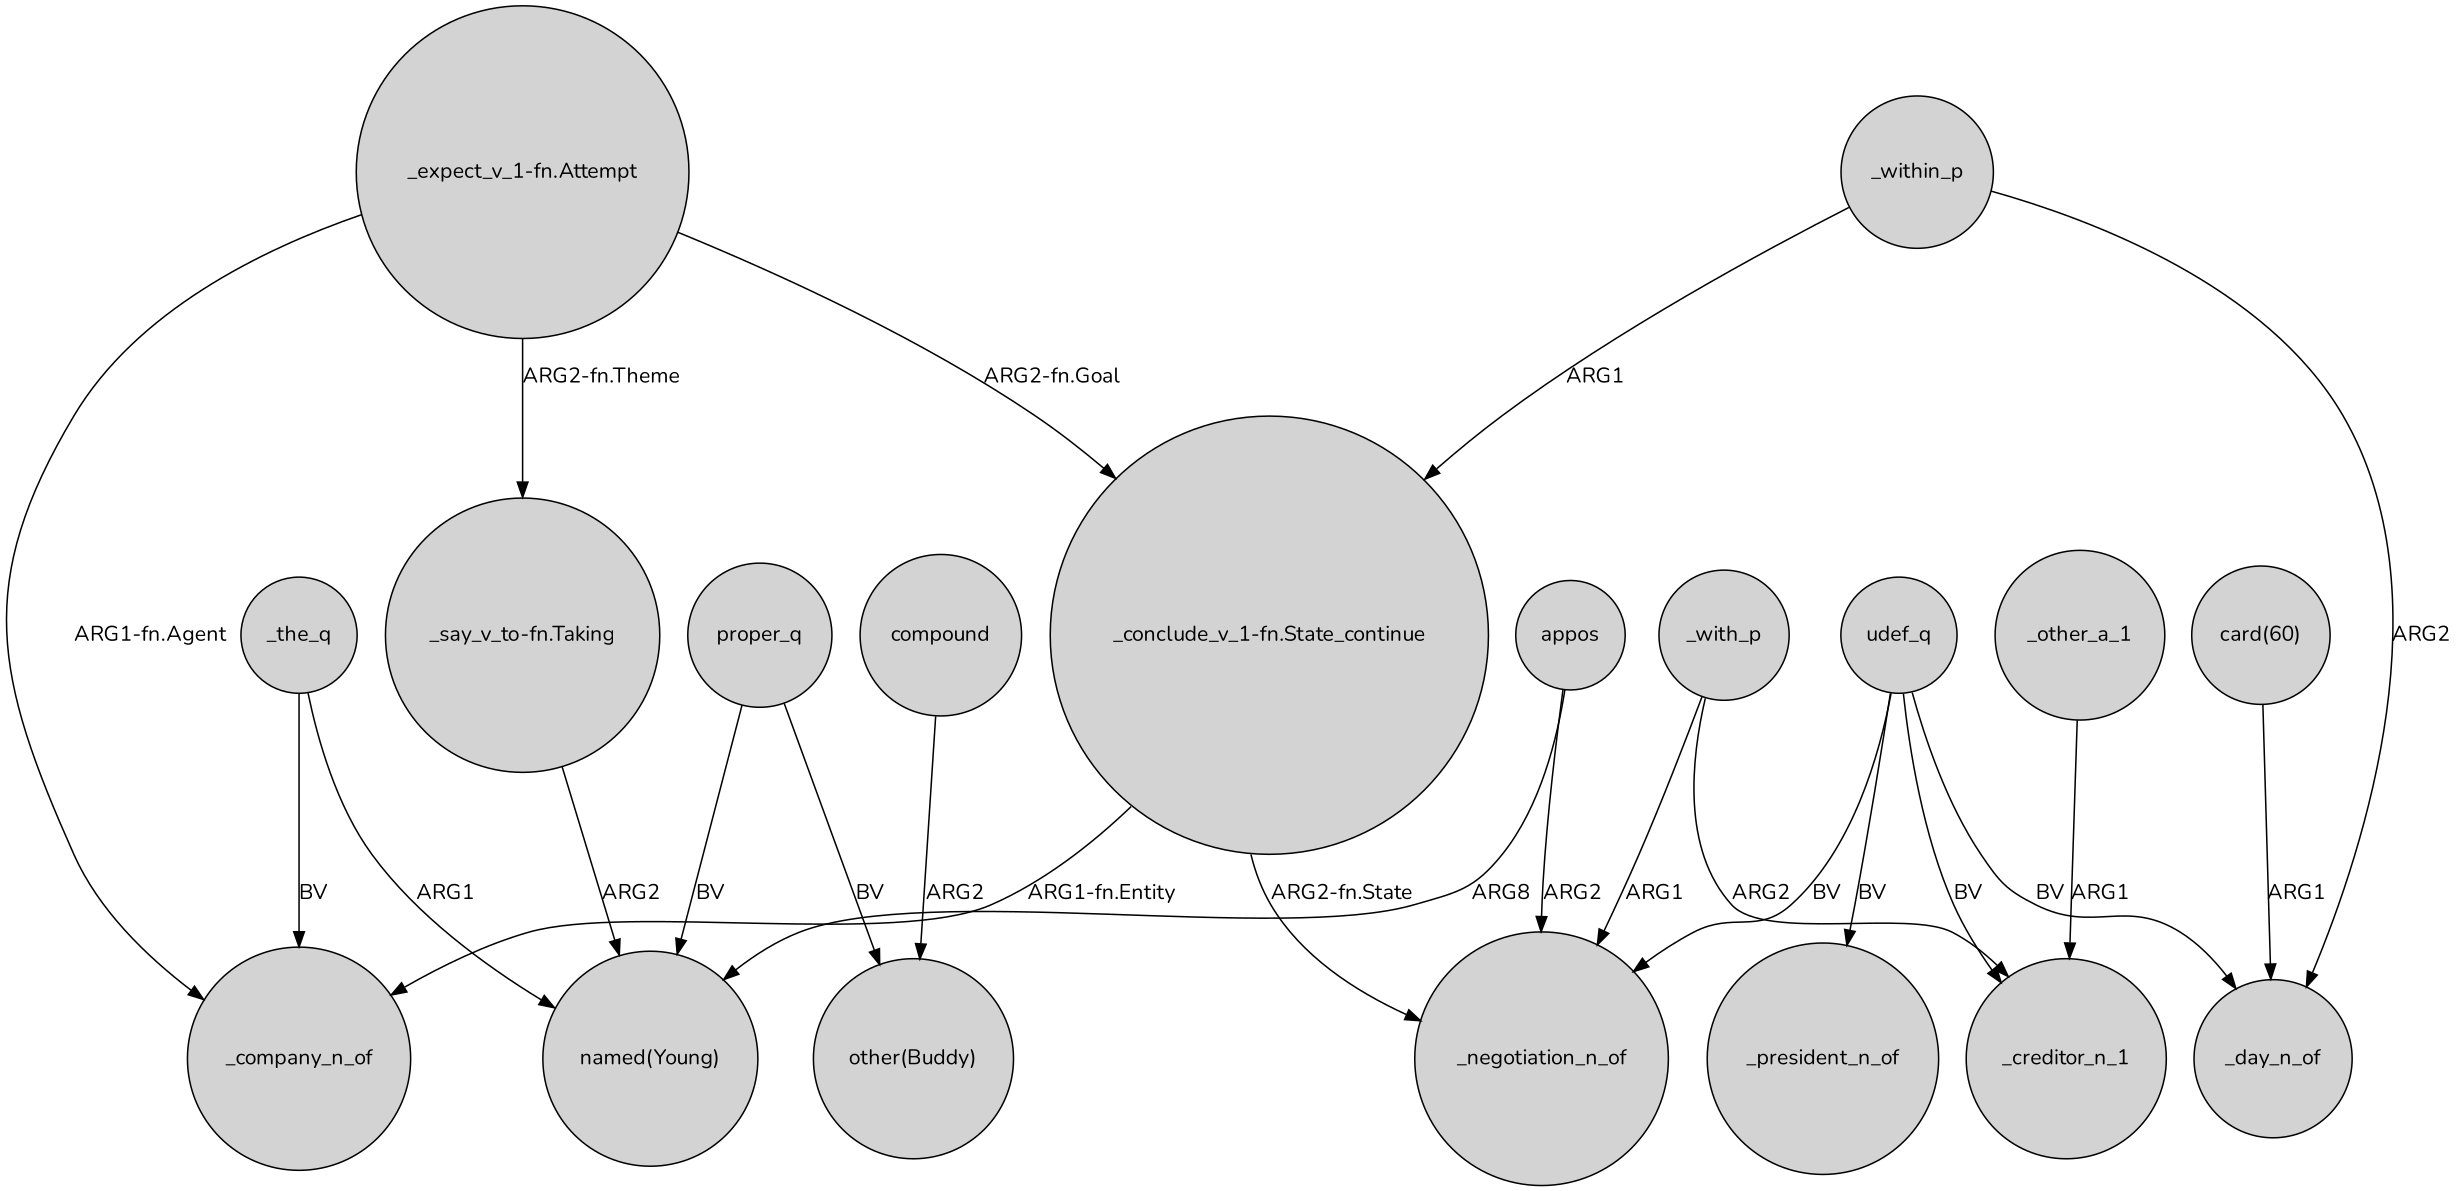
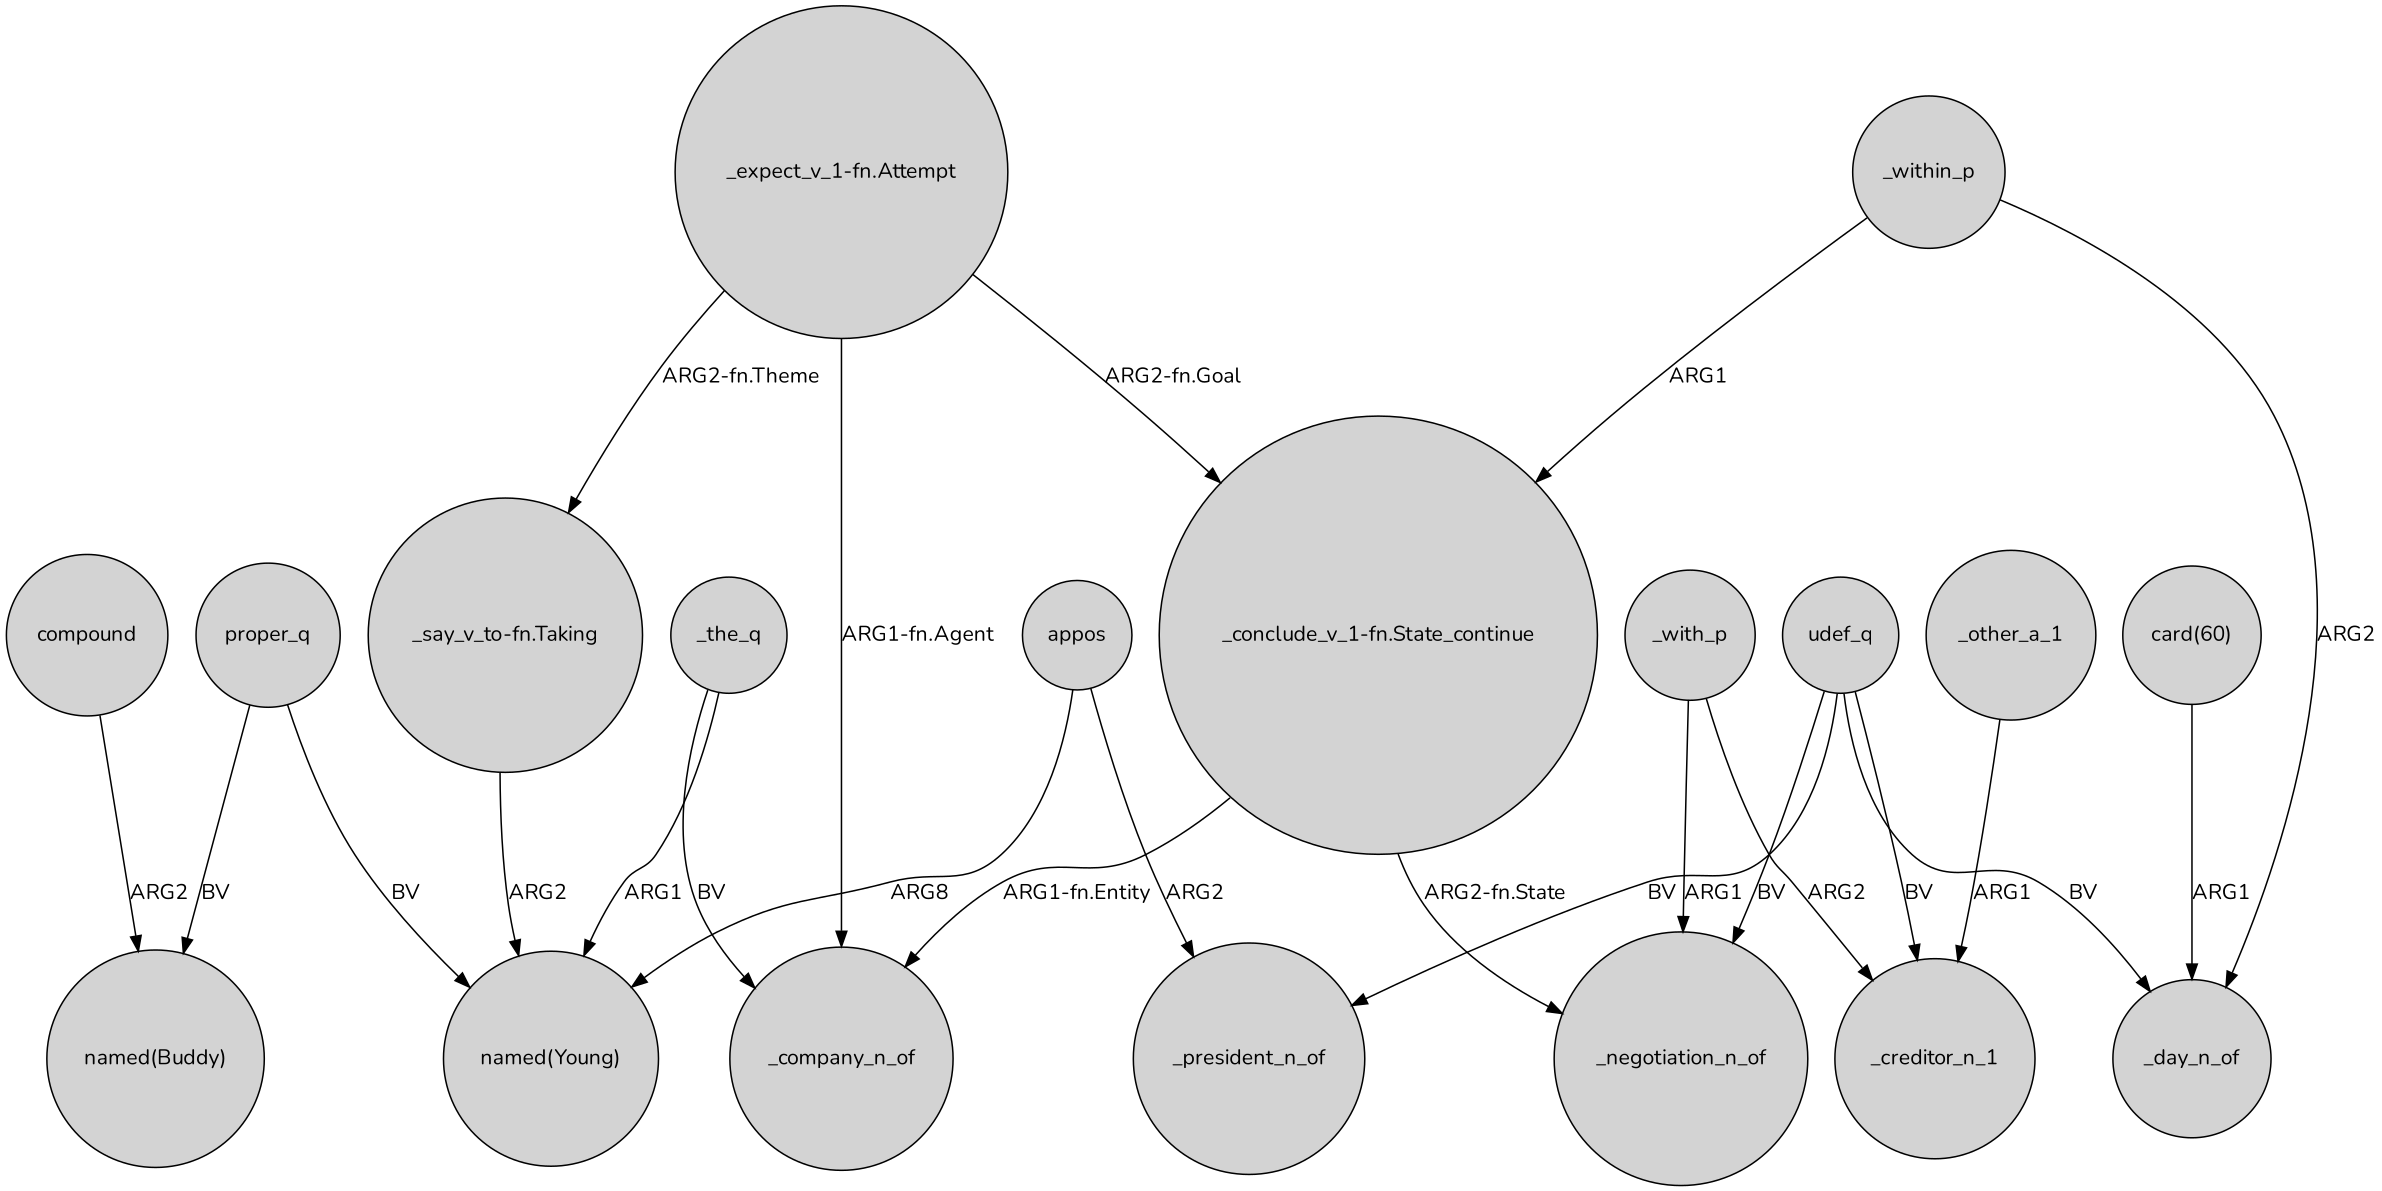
(1550, 803) -> (1132, 818)
(913, 1059) -> (156, 1059)
